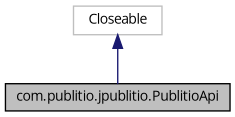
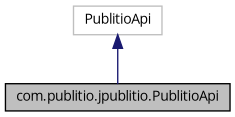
(118, 20) -> (118, 20)
